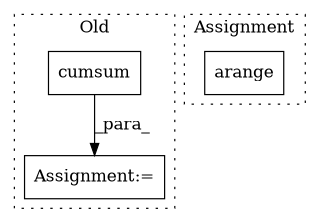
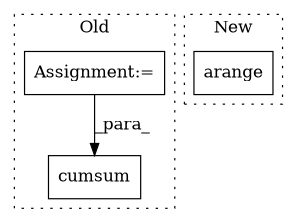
(245, 28) -> (233, 28)
(95, 119) -> (95, 119)
